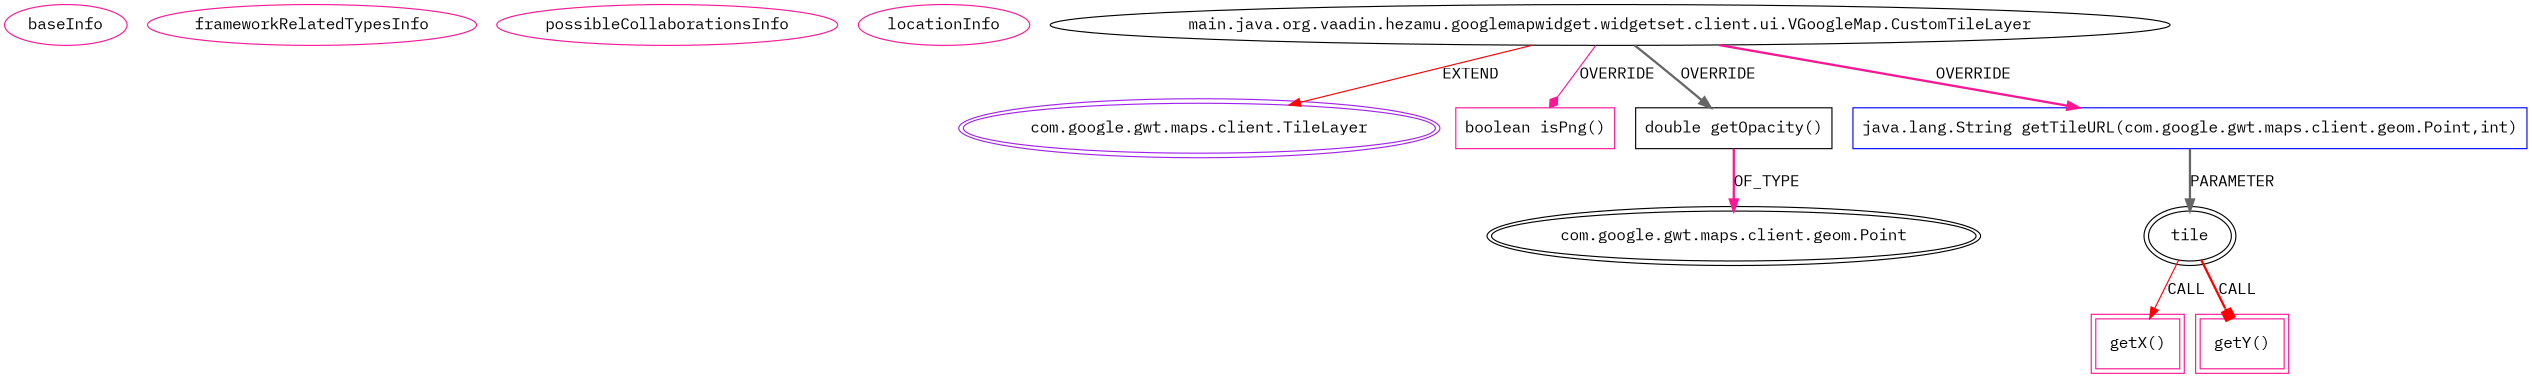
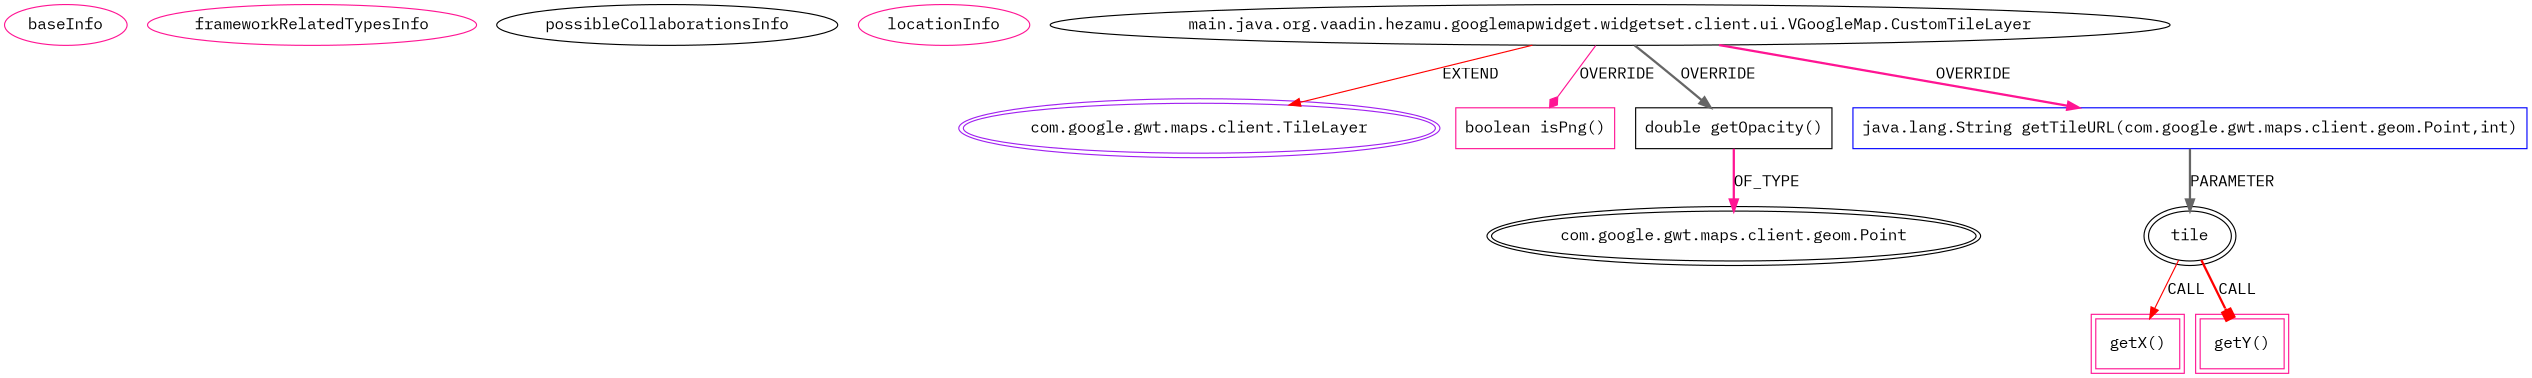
(667, 25) -> (667, 25)
